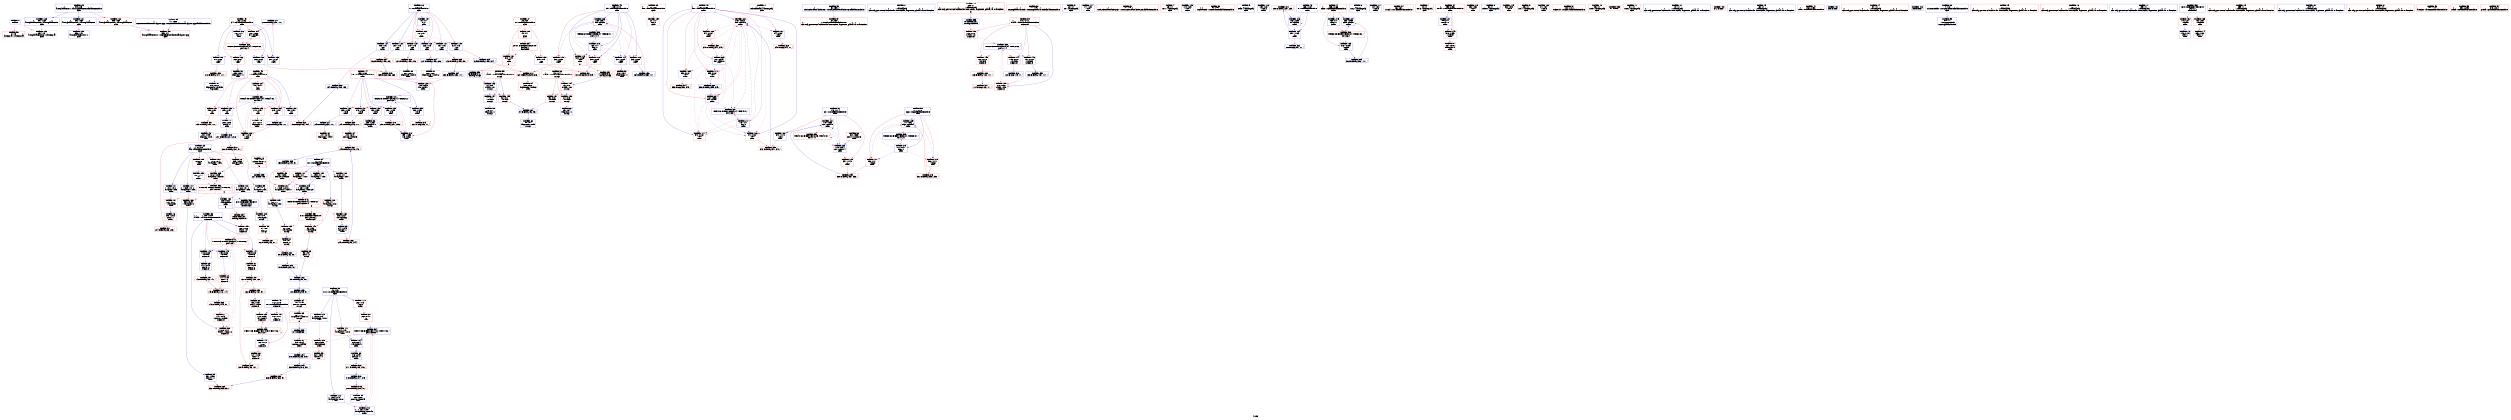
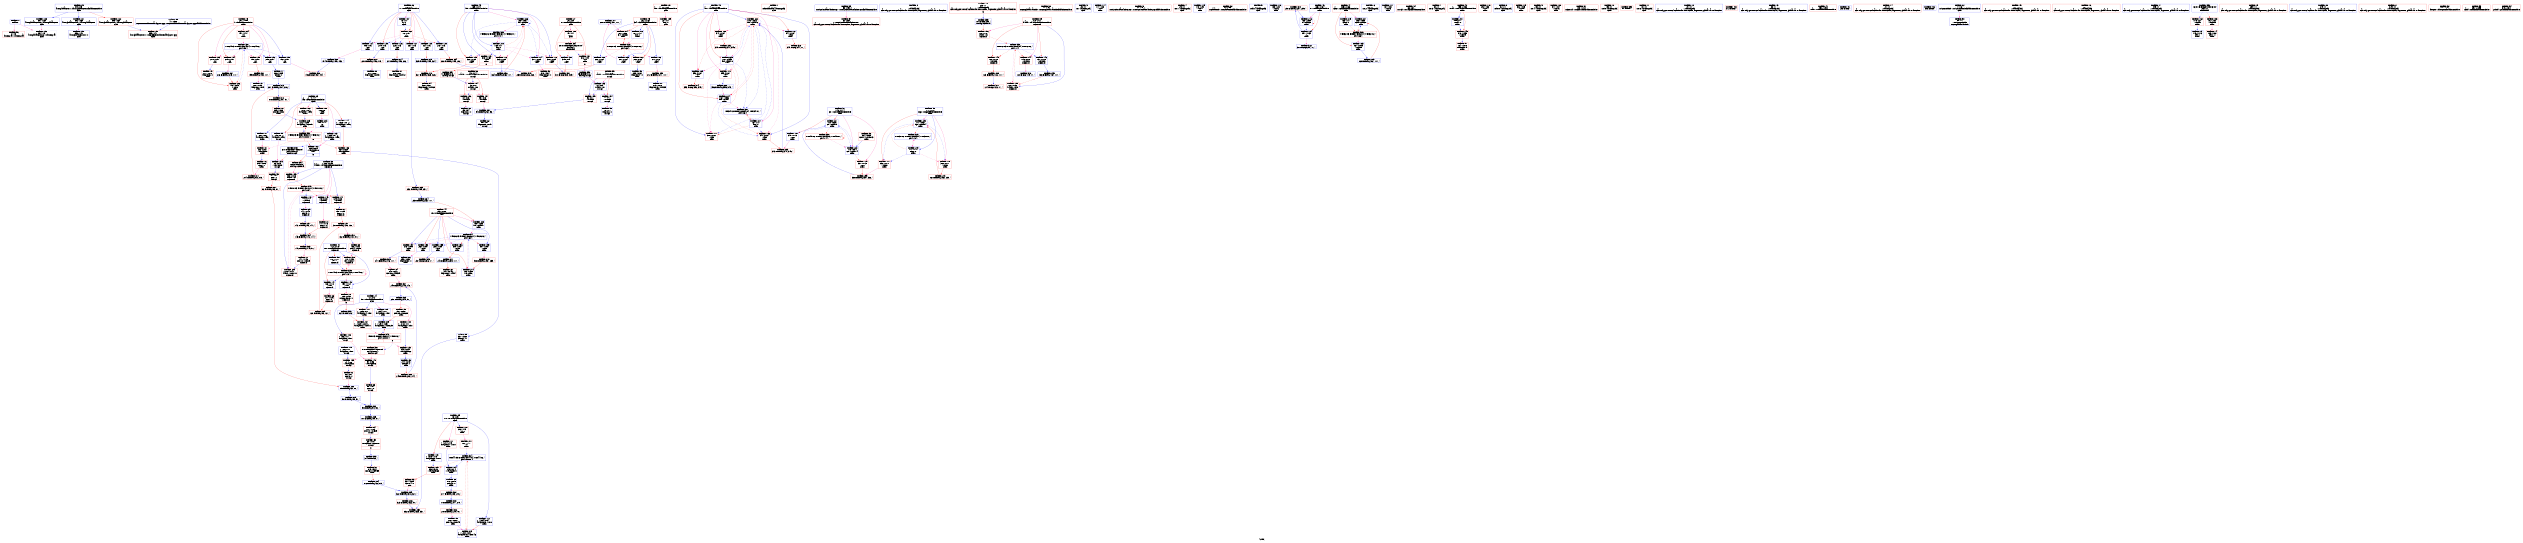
(214, 89) -> (658, 89)
(276, 170) -> none
none -> (346, 285)
